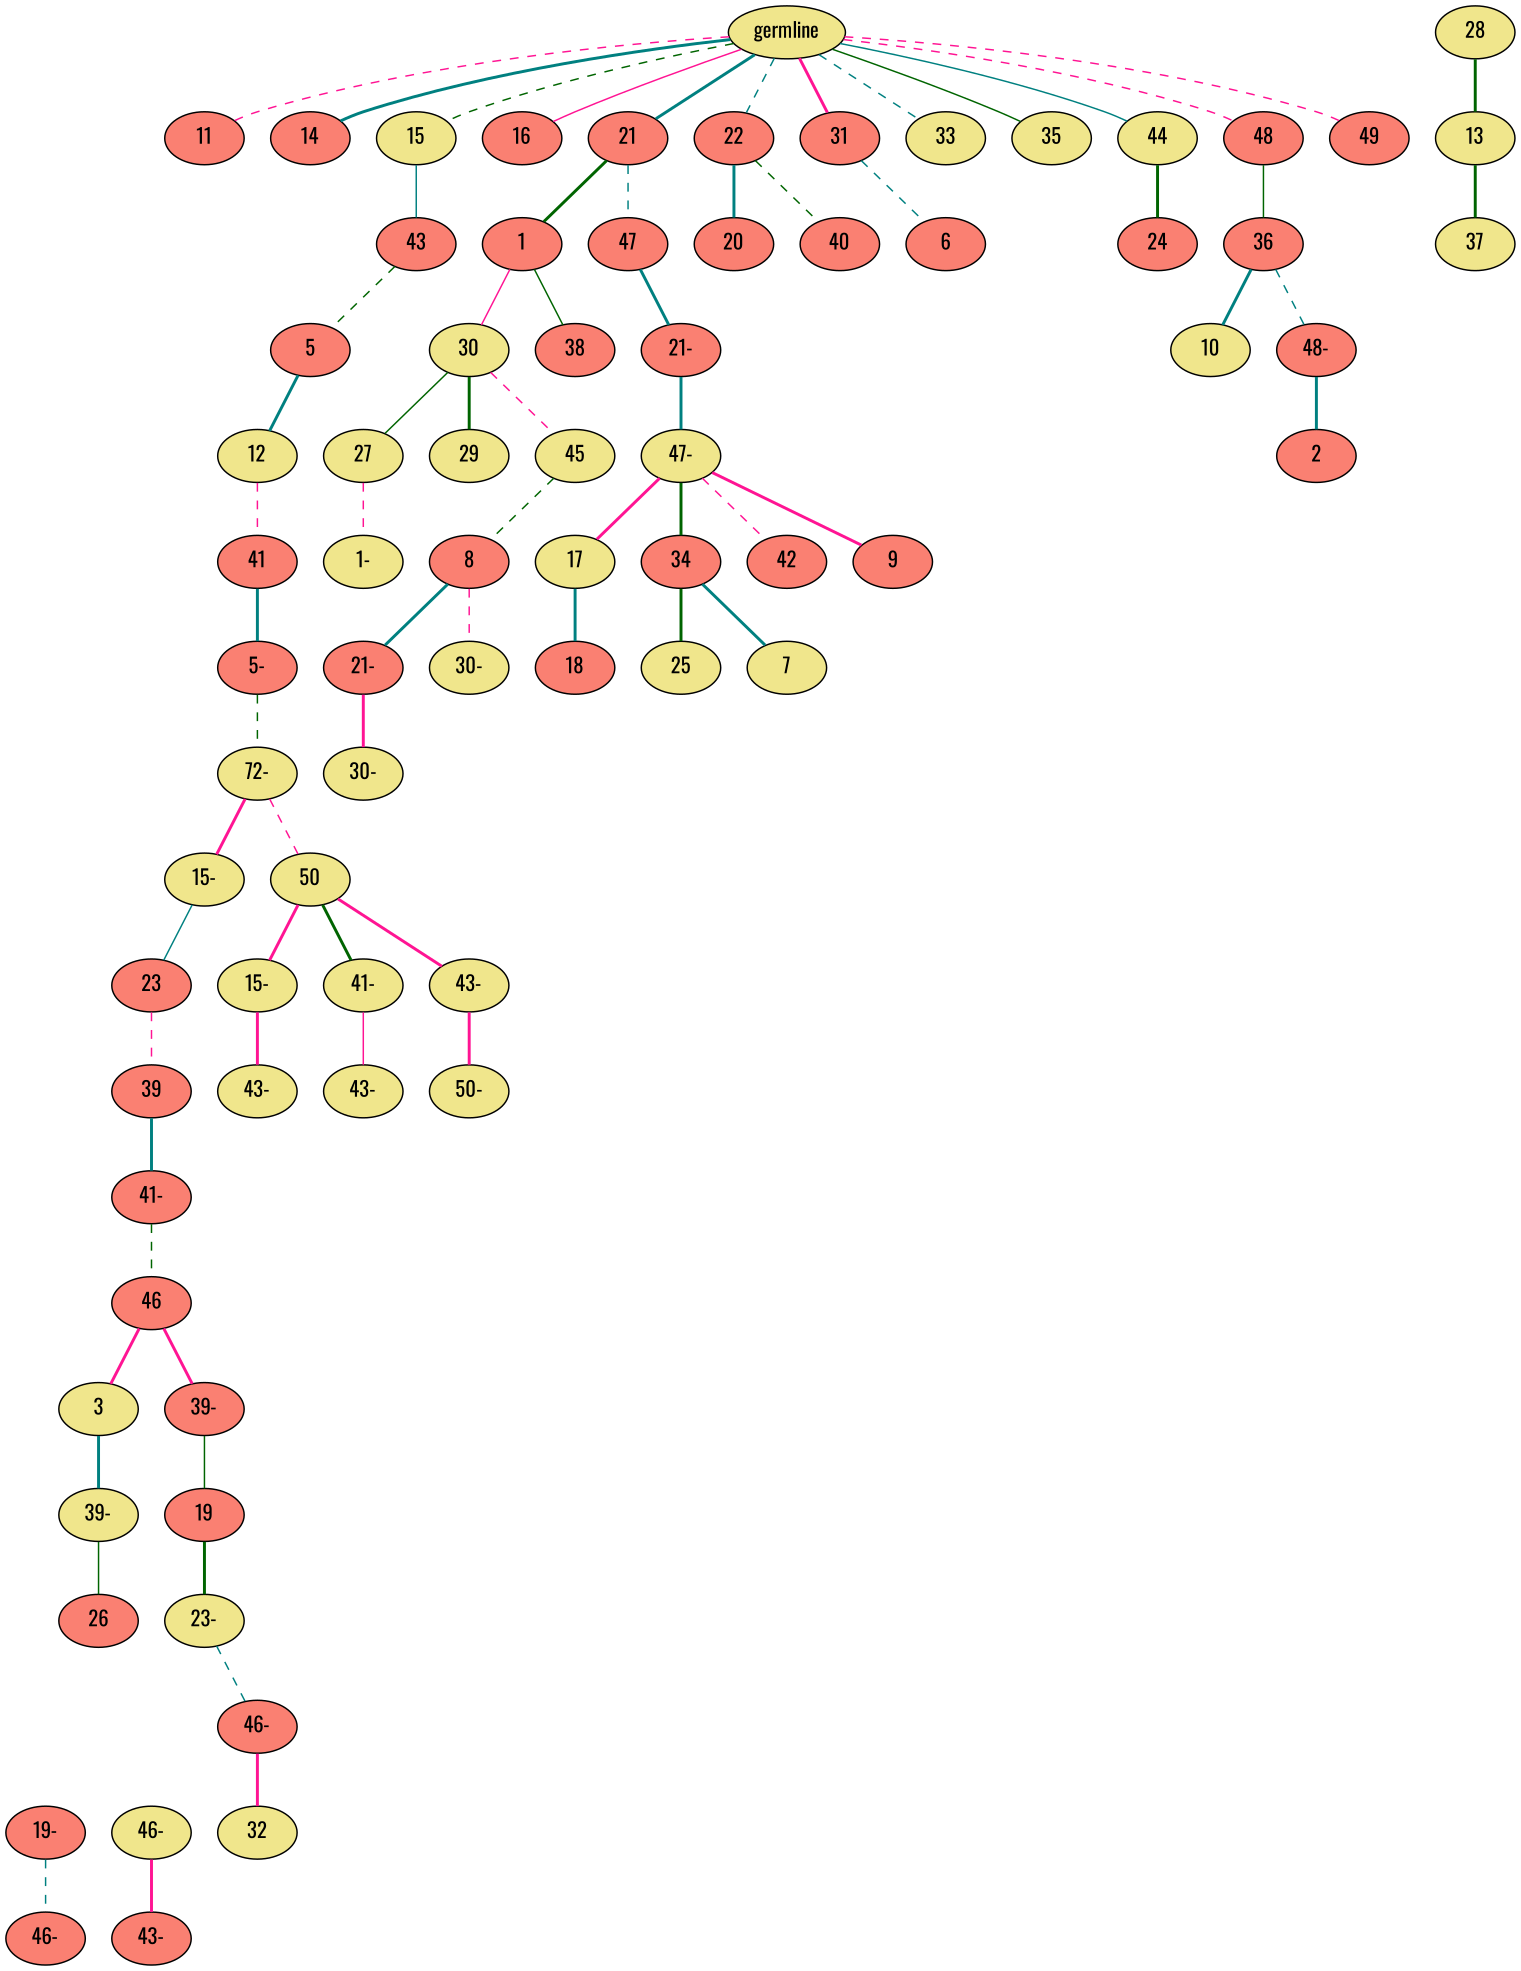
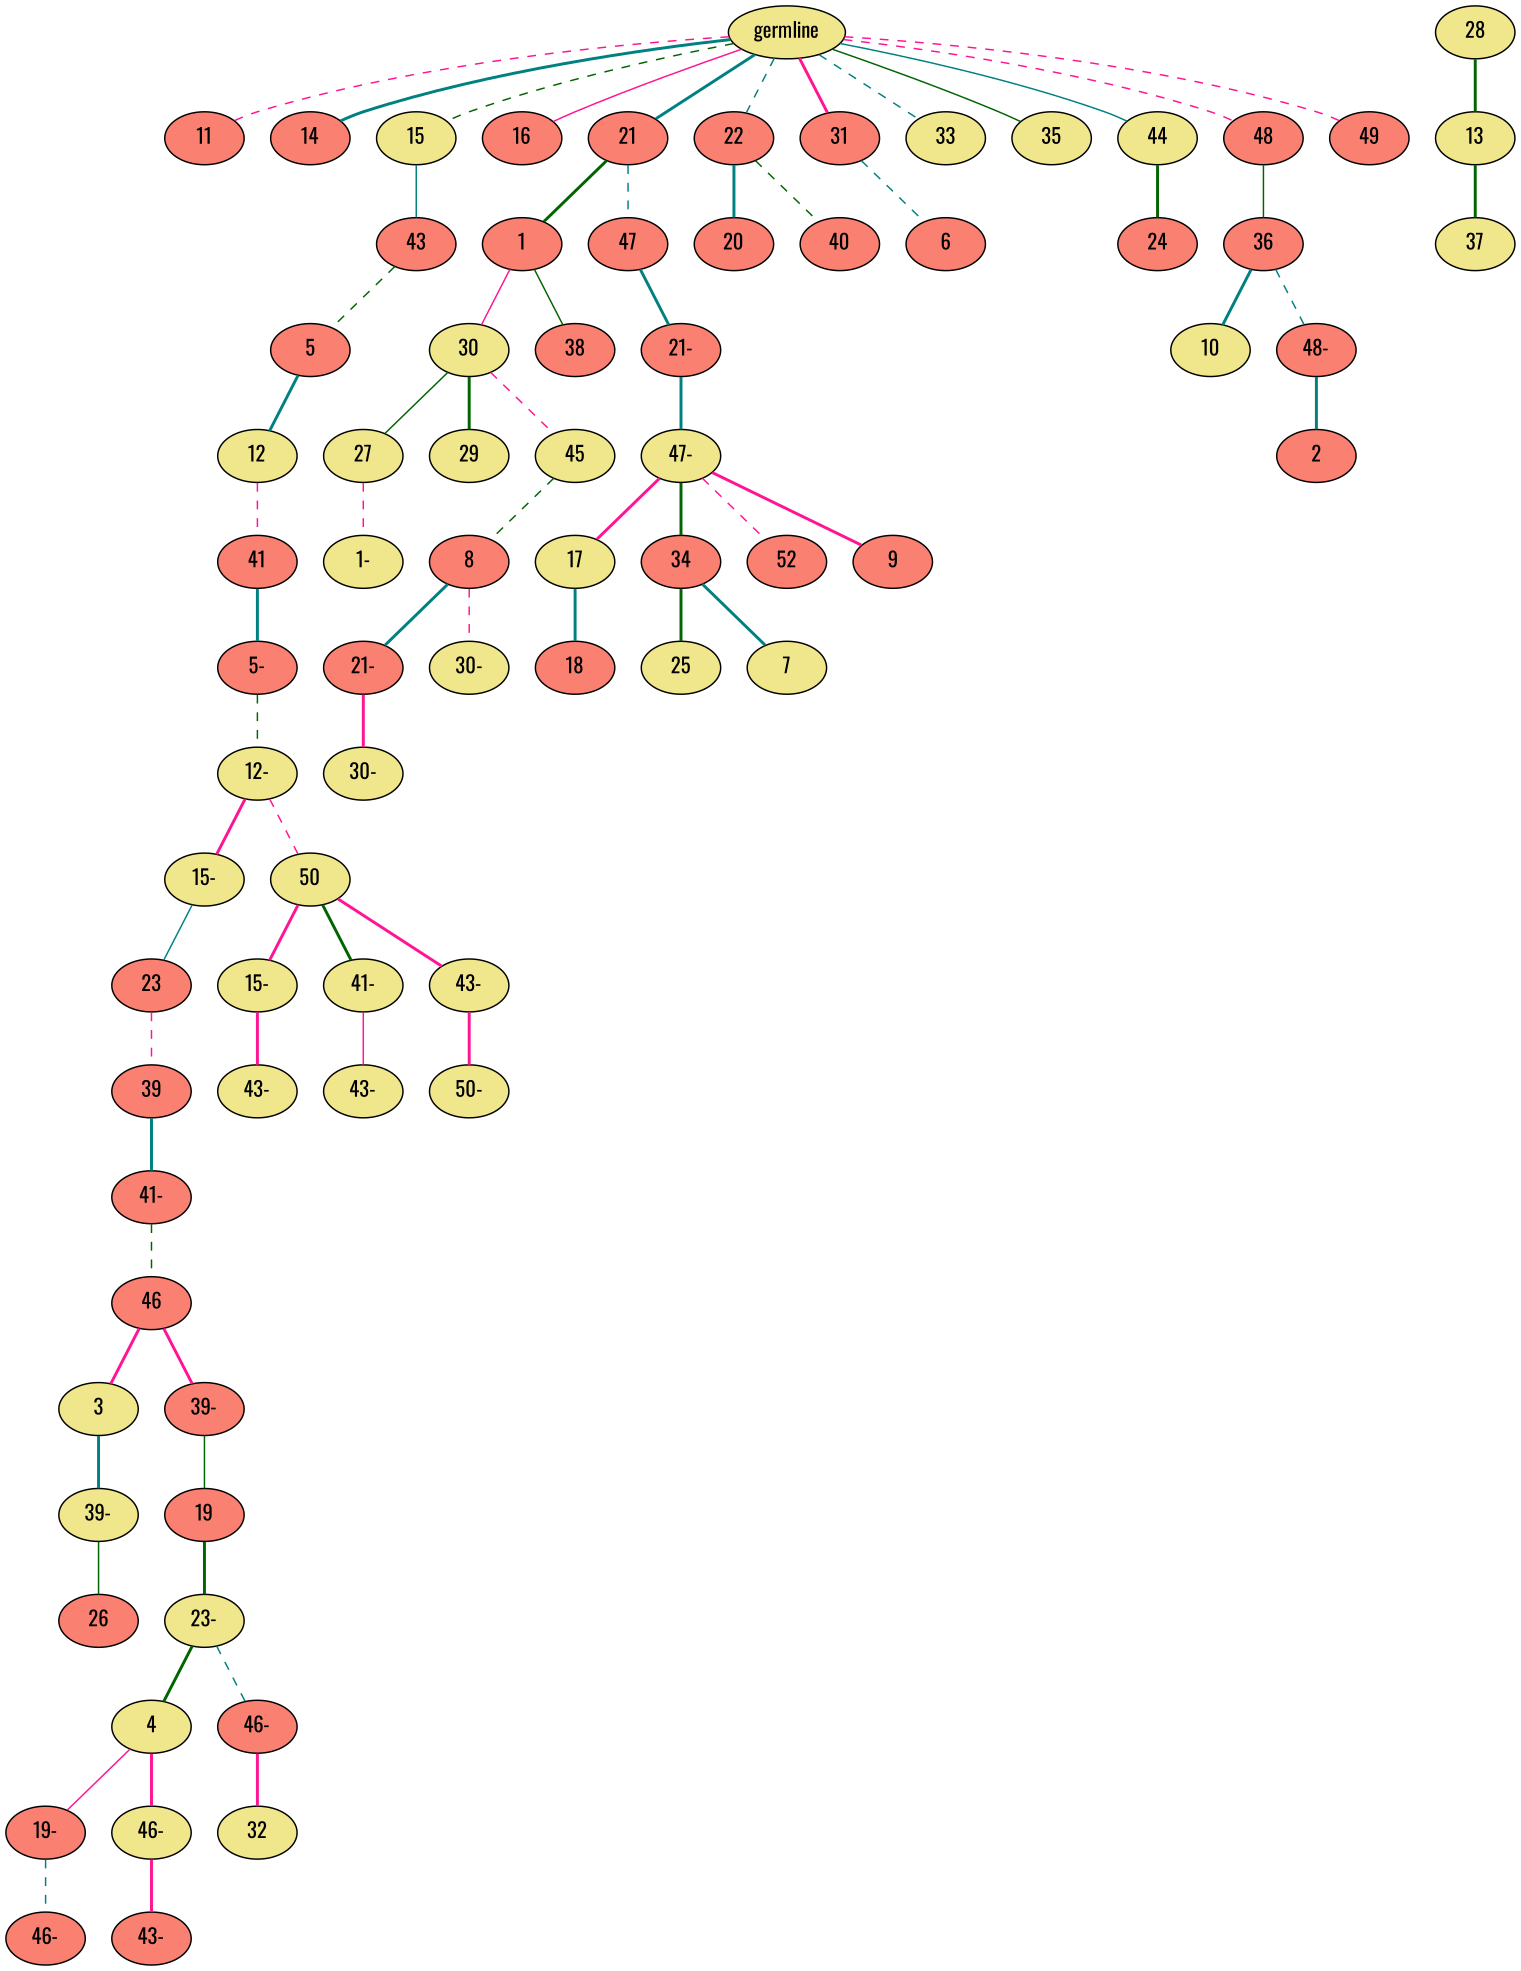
(787, 562) -> (787, 562)
(257, 774) -> (257, 774)
none -> (151, 1727)
